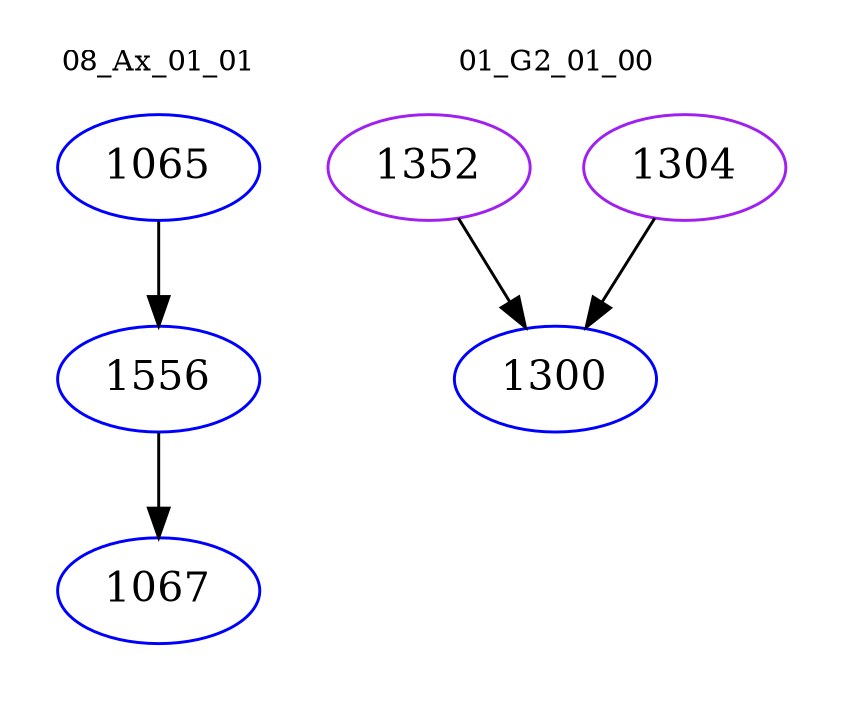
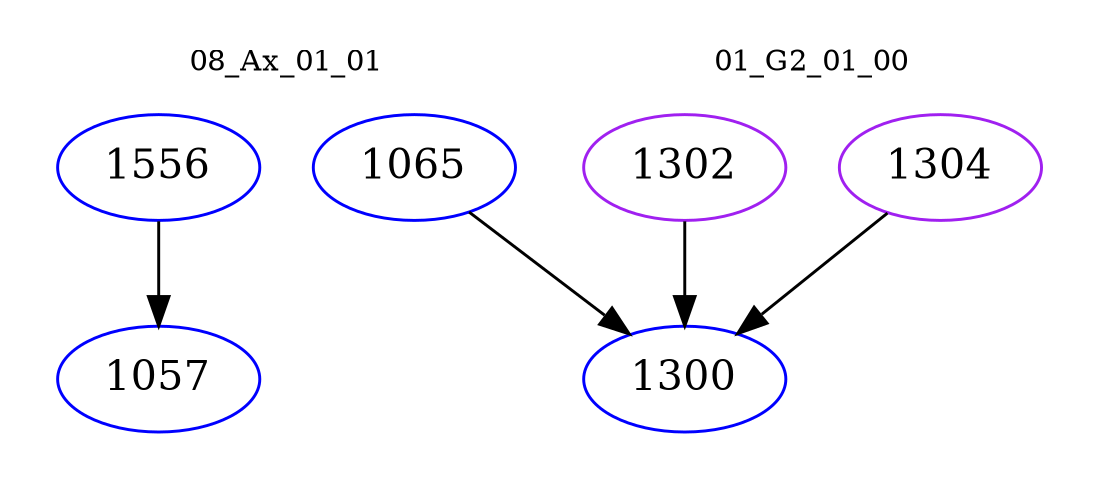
(429, 168) -> (685, 168)
(159, 259) -> (520, 251)
(159, 591) -> (159, 379)
